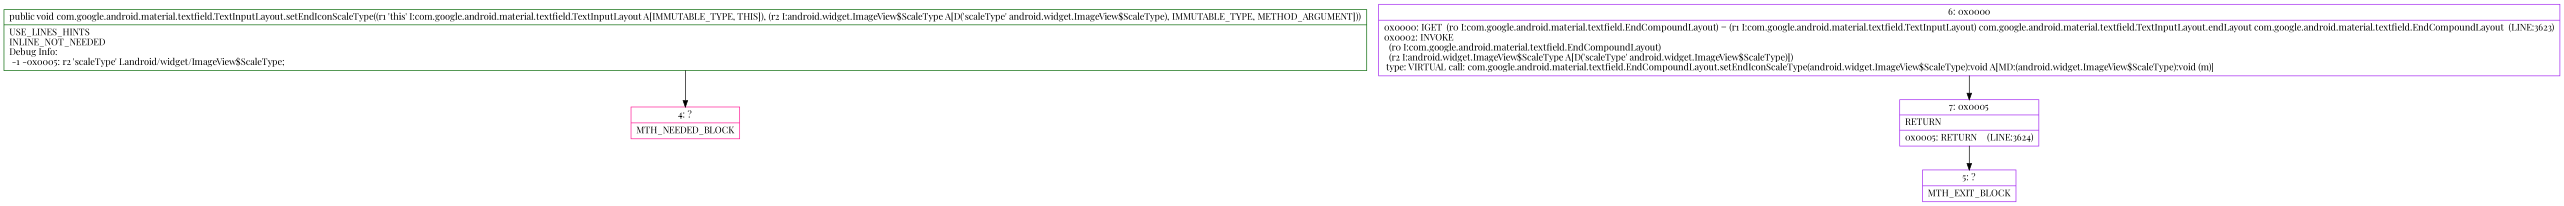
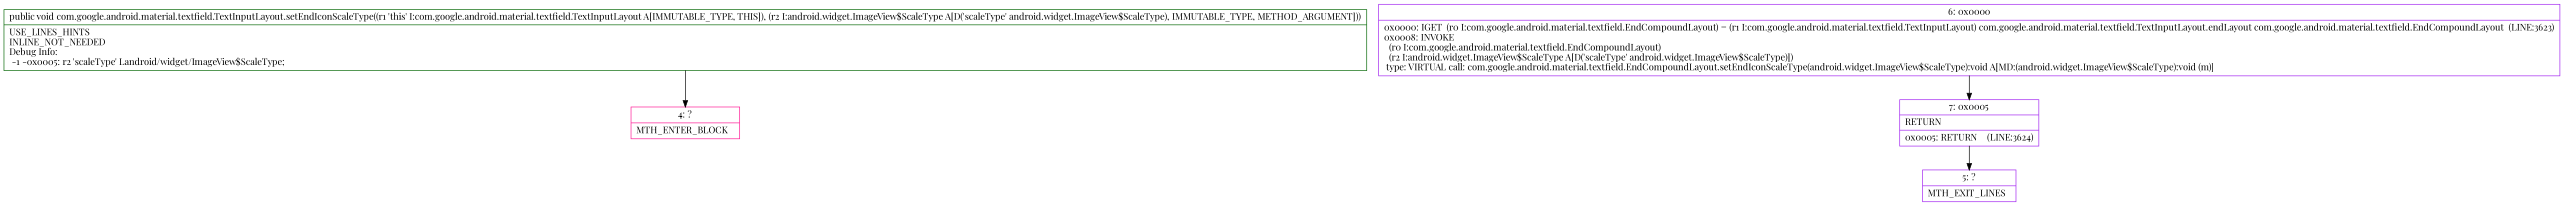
(1421, 38) -> (1422, 38)
(685, 131) -> (682, 131)
(1969, 193) -> (1967, 193)
